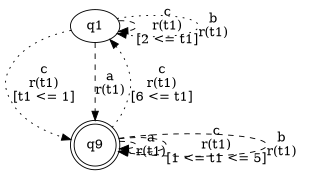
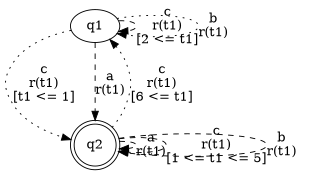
(95, 145) -> (95, 145)
